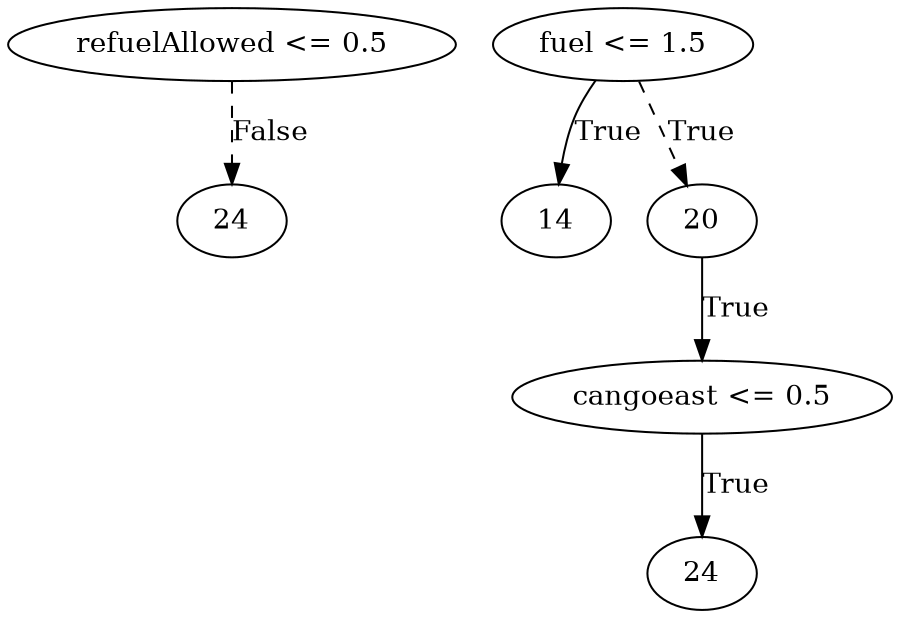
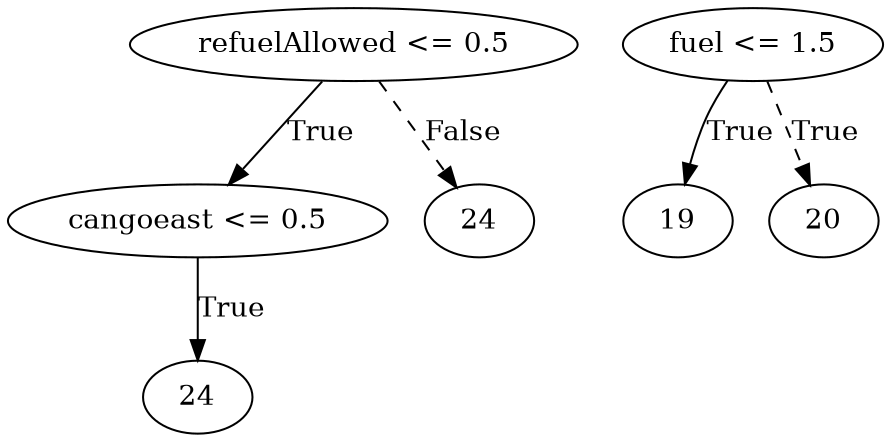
(556, 221) -> (678, 221)
(702, 299) -> (283, 125)
